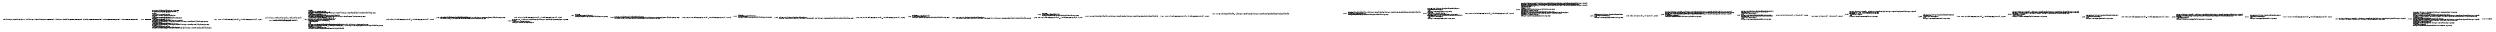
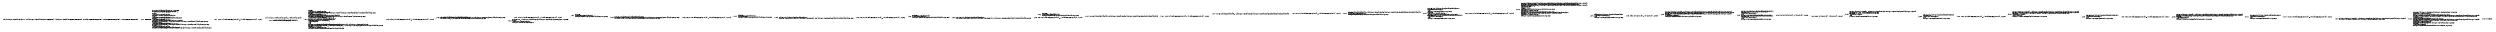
none -> (1316, 14)
